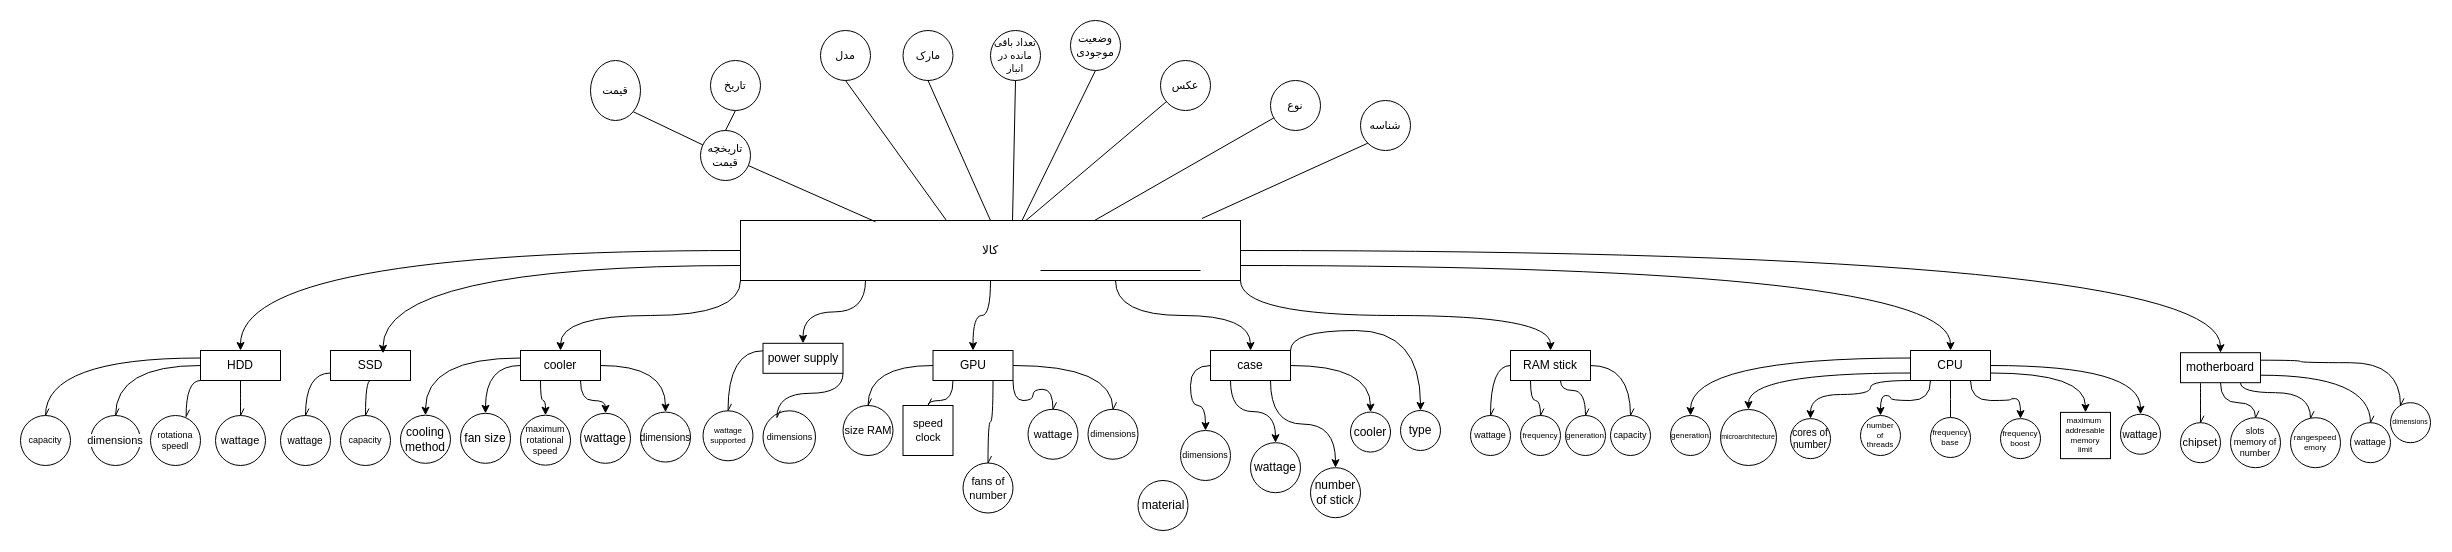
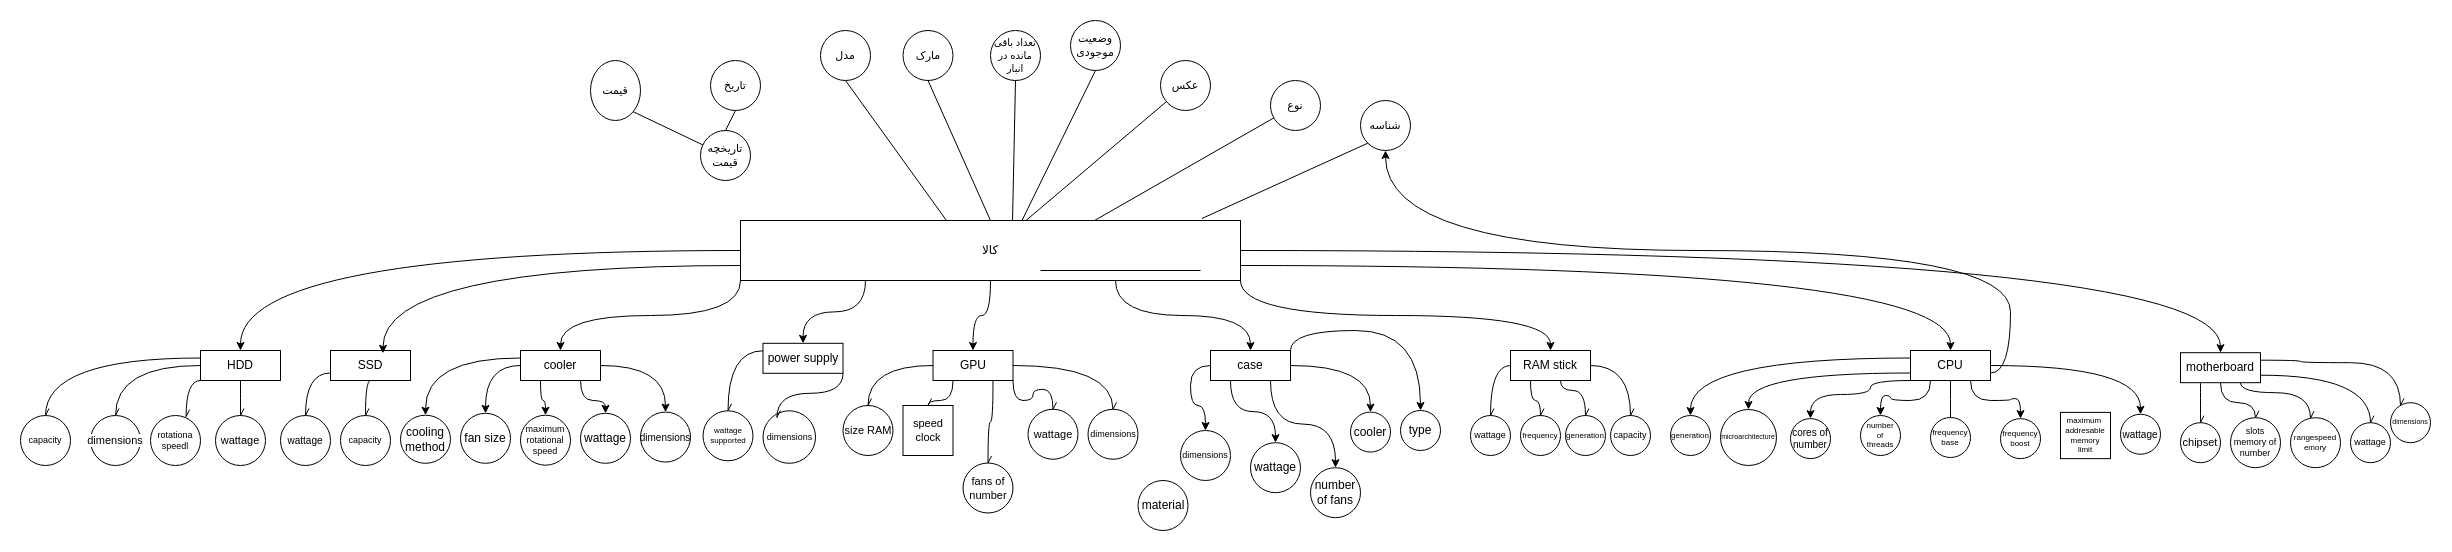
(812, 194) -> none
(2043, 377) -> (1653, 250)
(1336, 493) -> (1336, 493)
